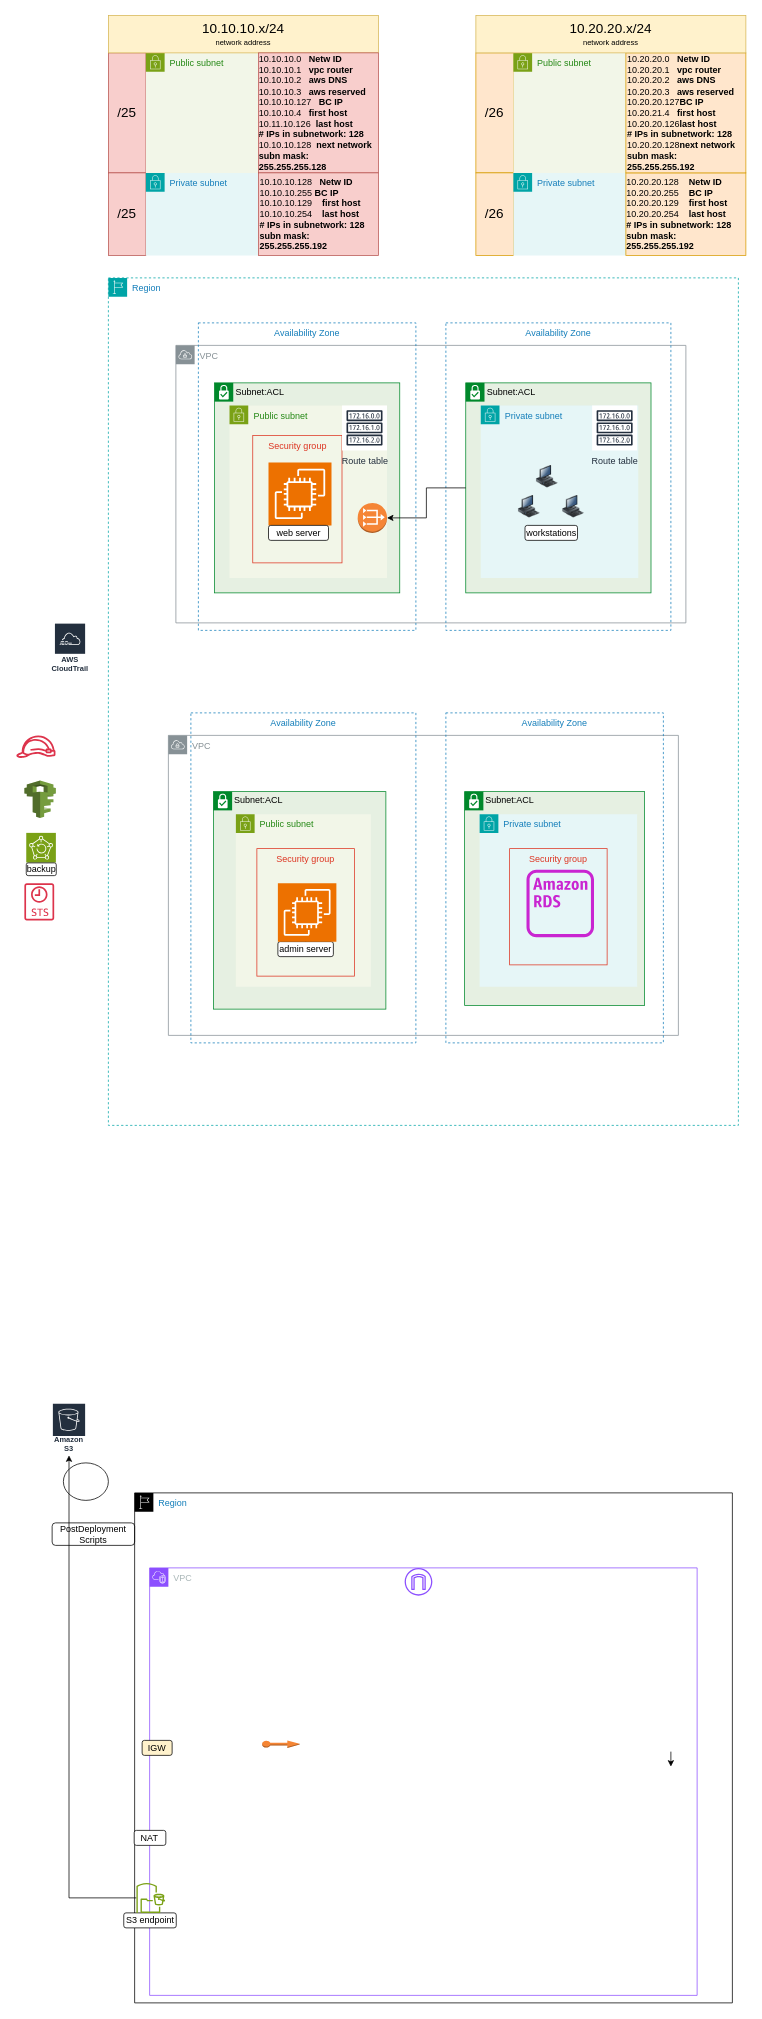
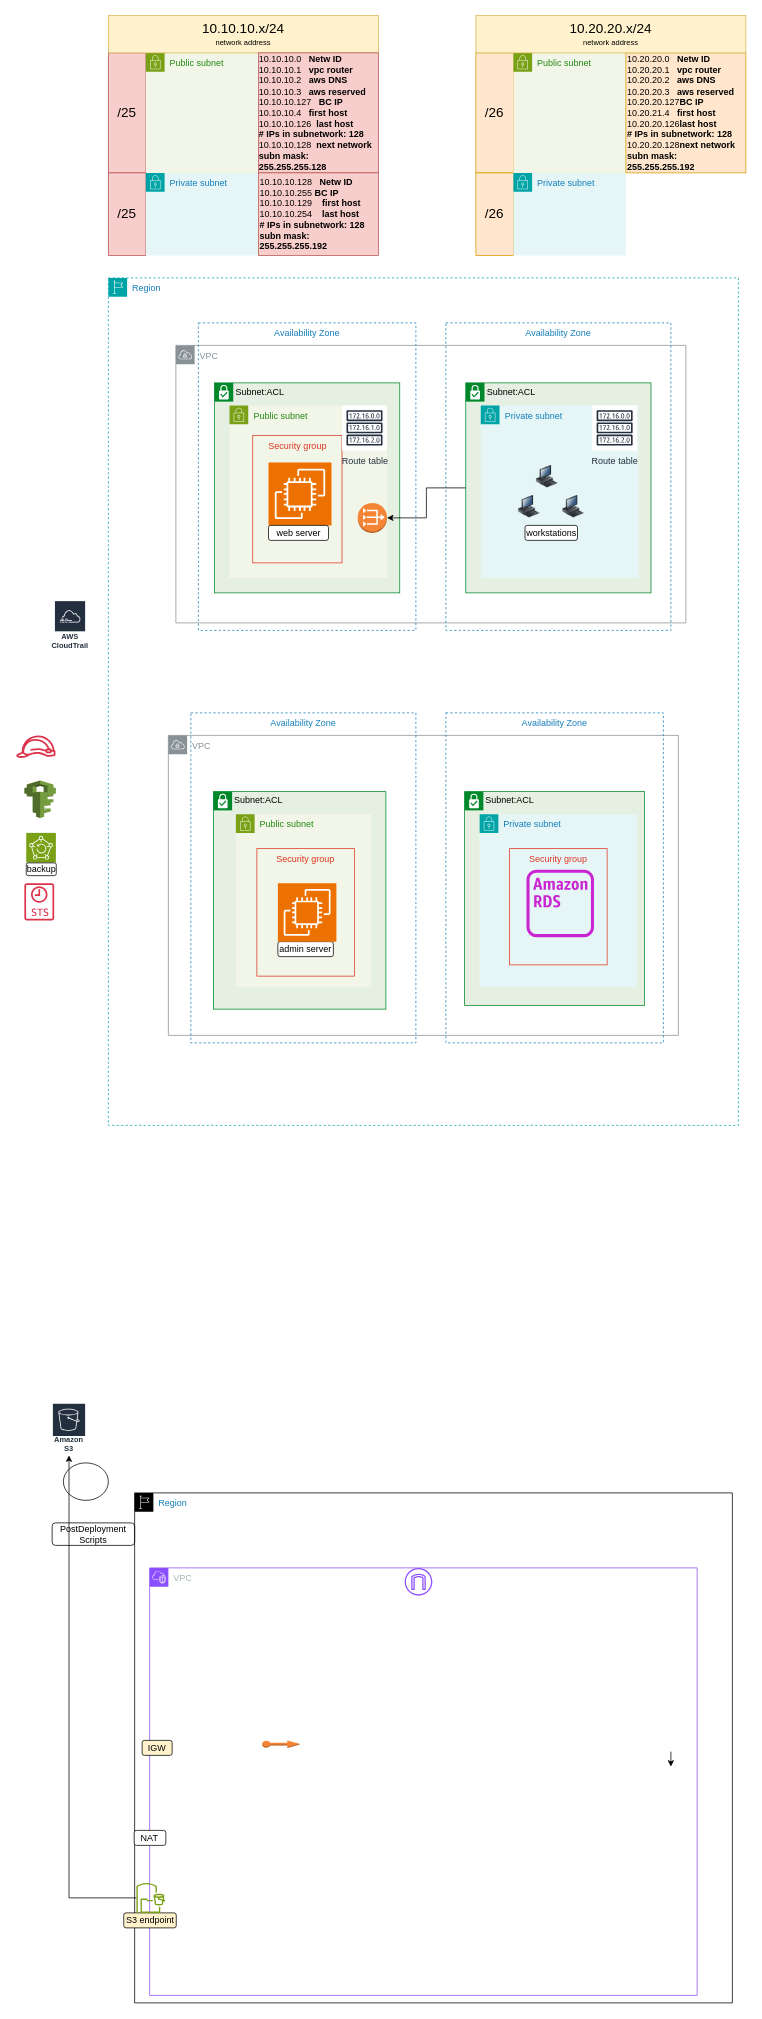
(318, 113) -> (318, 113)
(686, 214) -> none
(70, 649) -> (70, 627)
(150, 1920) -> (150, 1920)
